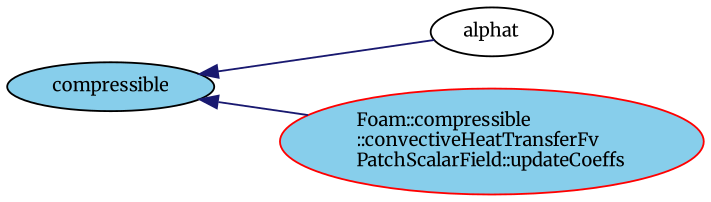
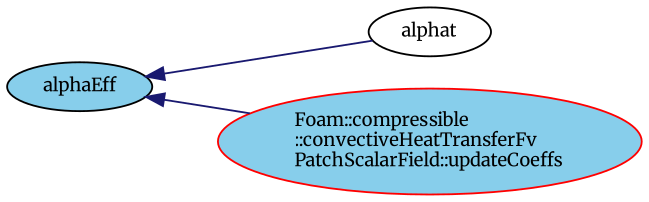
(111, 87) -> (80, 87)
